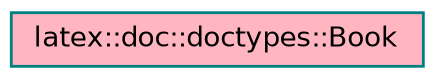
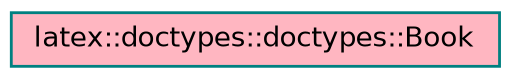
(217, 40) -> (255, 40)
